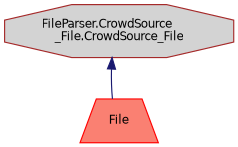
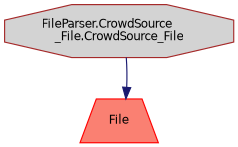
(112, 84) -> (127, 72)
